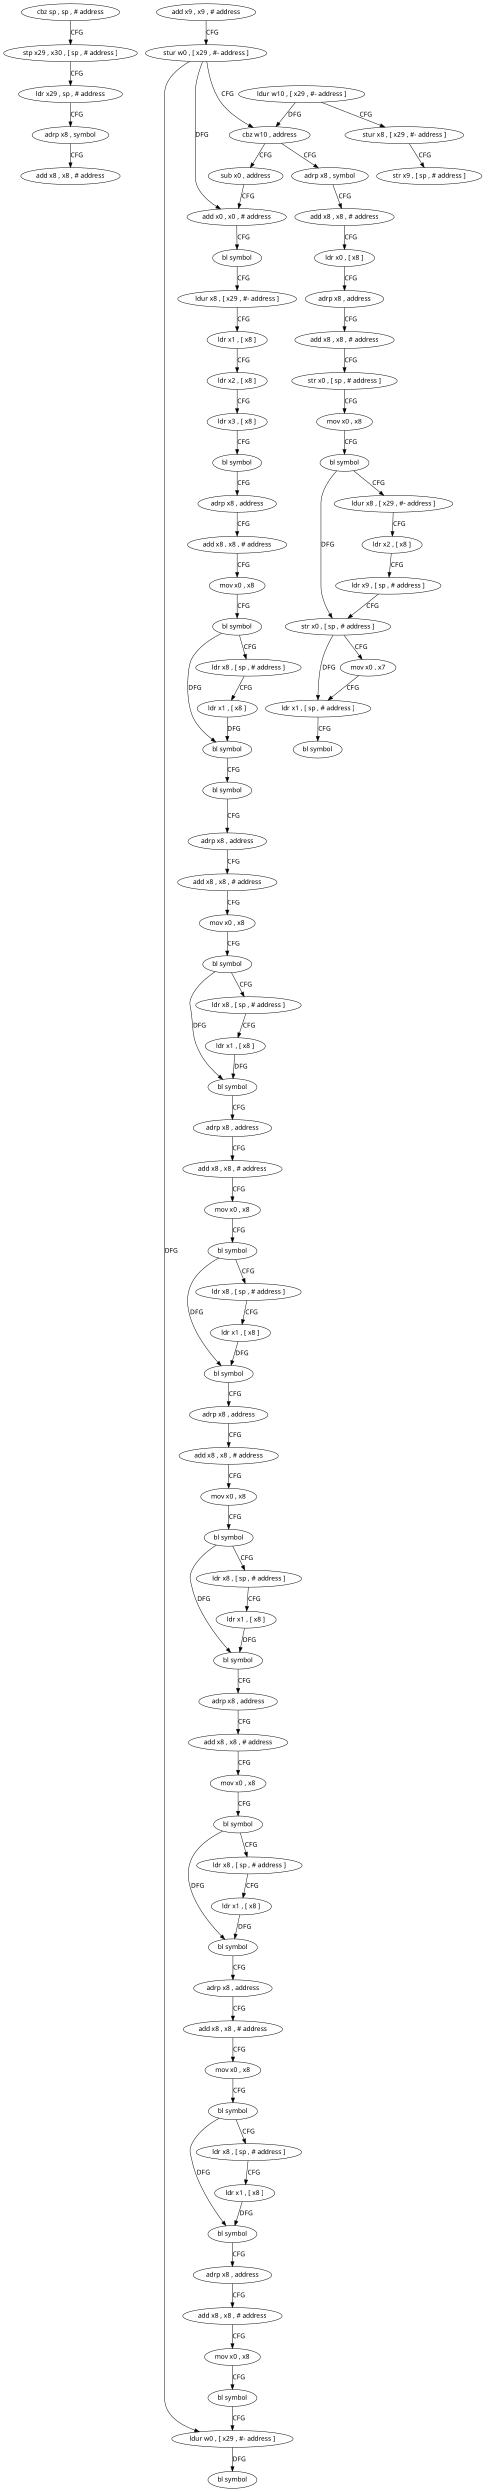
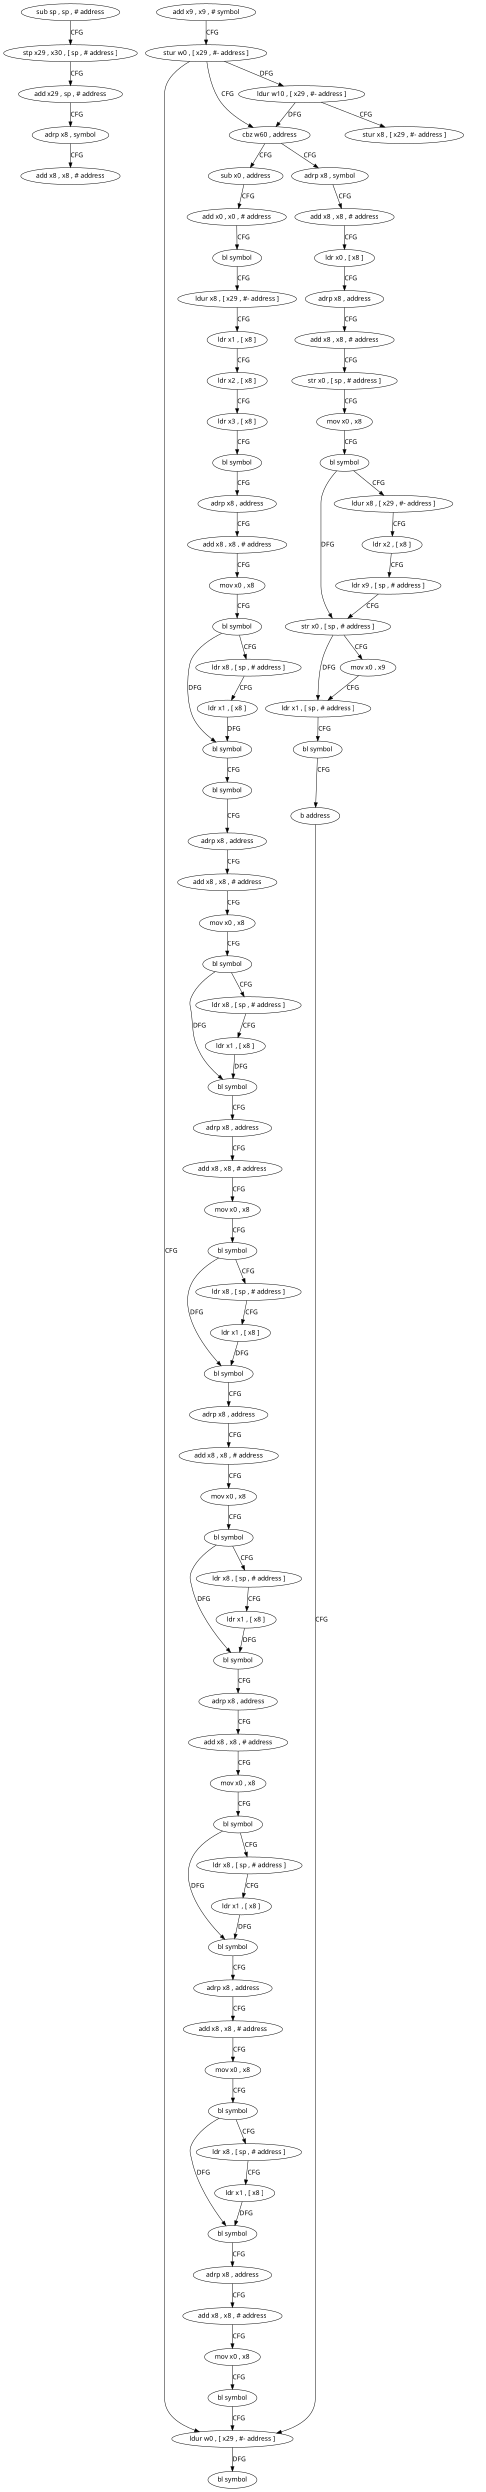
(70, 12) -> (70, 12)
(206, 12) -> (206, 12)
(70, 94) -> (70, 94)
(270, 135) -> (270, 135)
(195, 138) -> (252, 73)
(429, 176) -> none
(368, 668) -> (368, 668)
none -> (315, 816)
(171, 1251) -> (171, 1251)
